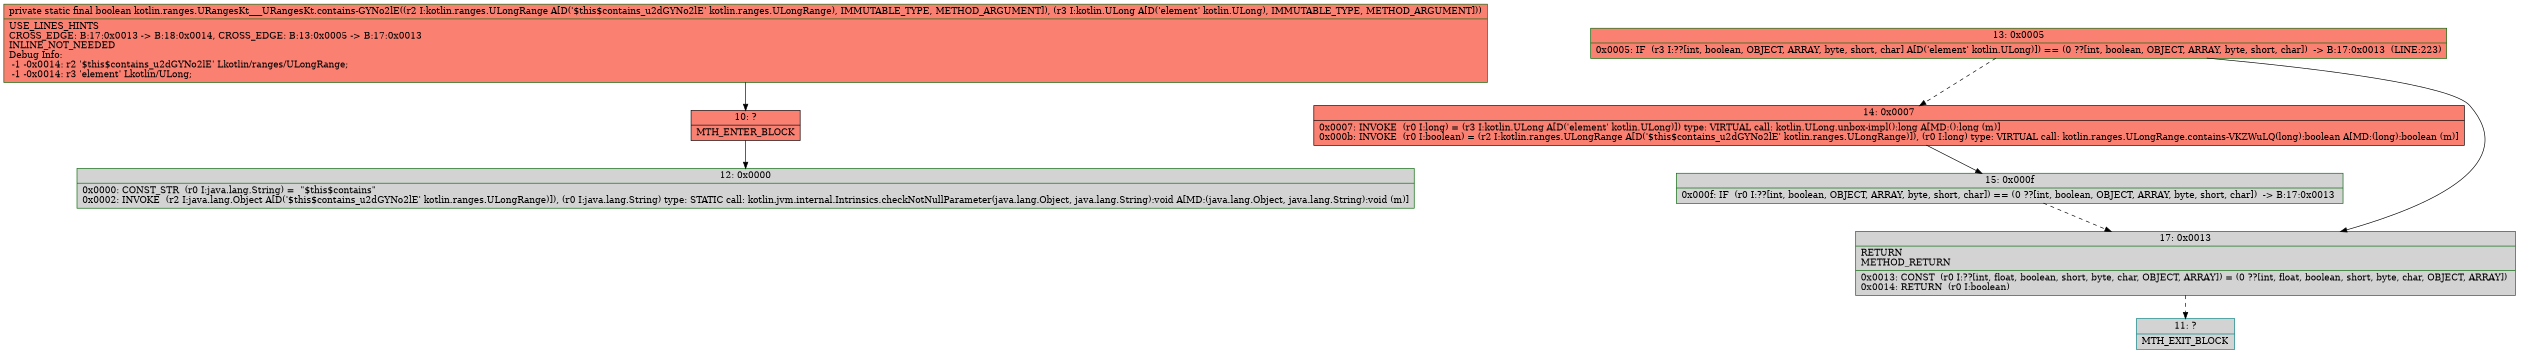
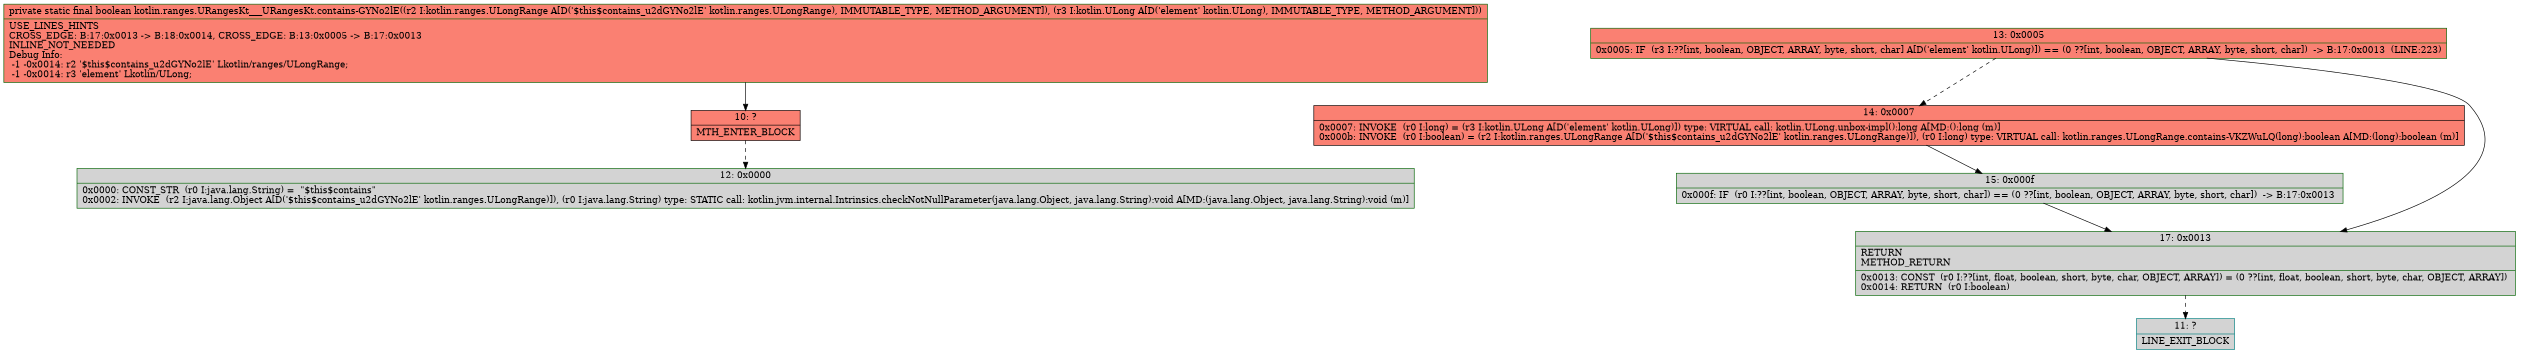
(746, 151) -> (746, 151)
(2074, 216) -> (2074, 216)
(2185, 341) -> (2186, 341)
